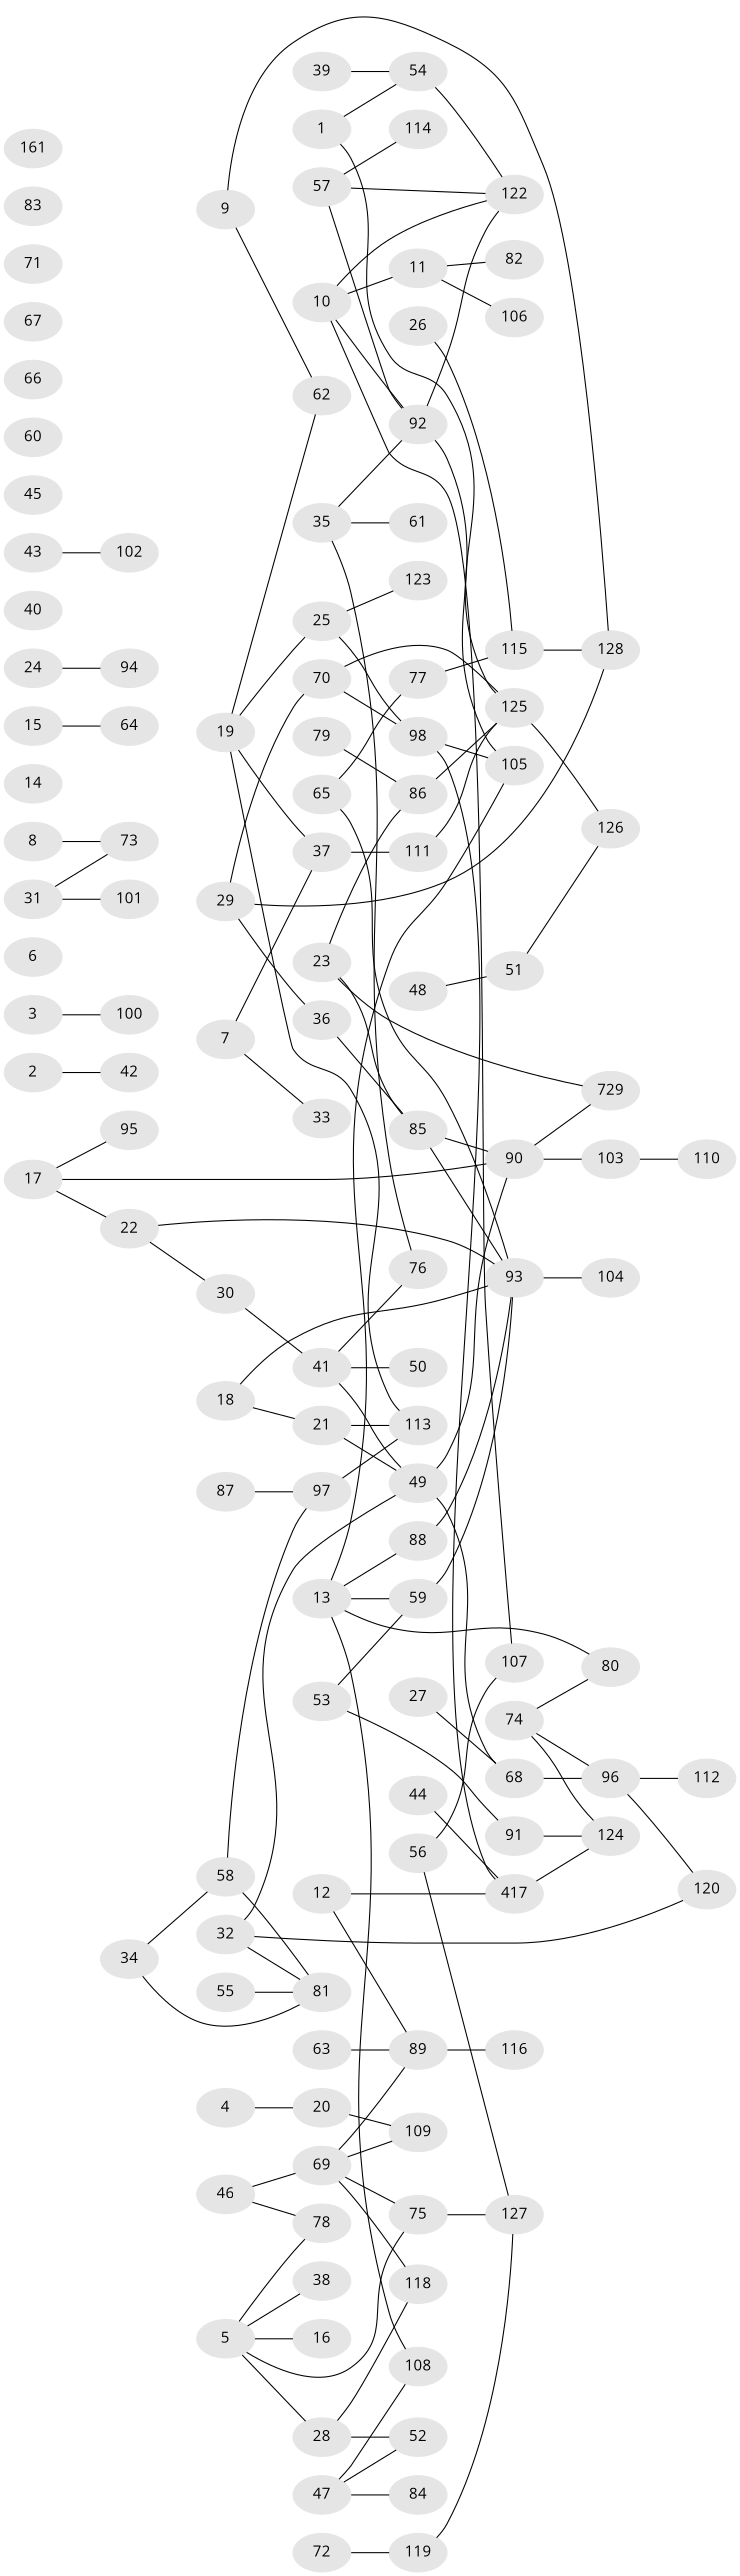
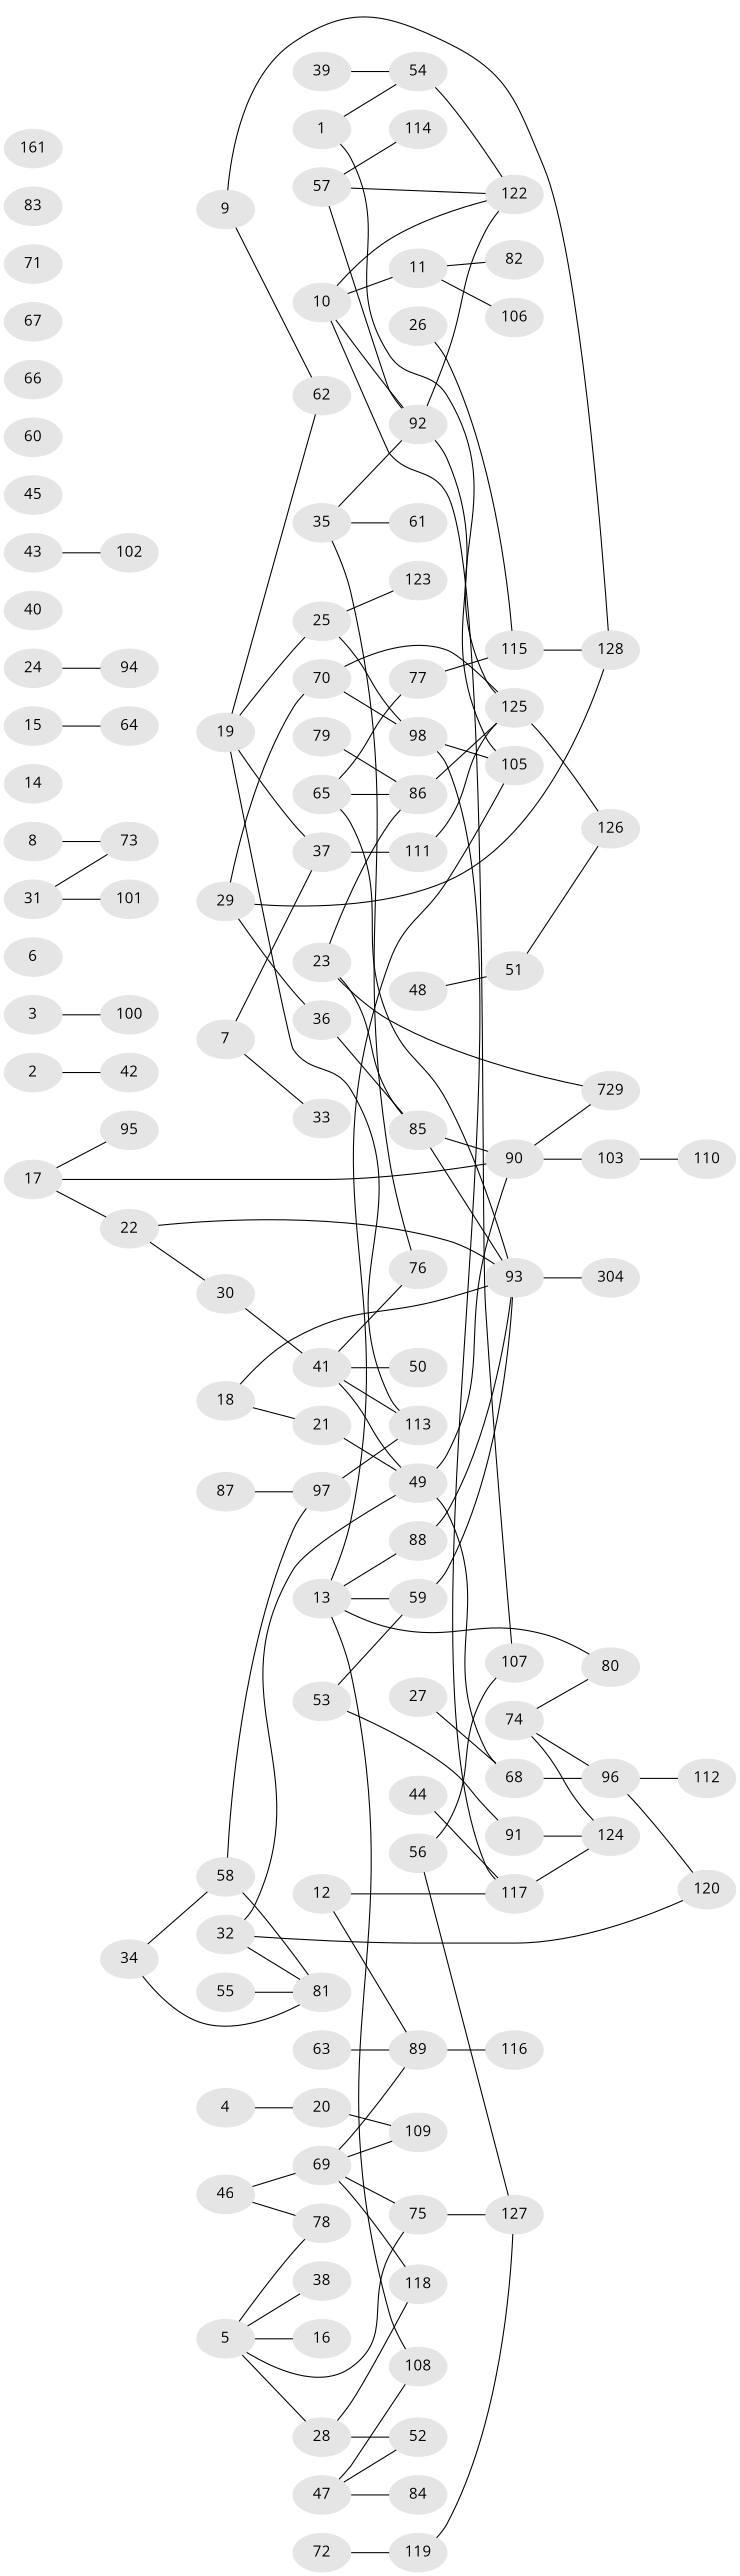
none -> (369, 794)
(611, 1278) -> (611, 1278)
(378, 1425) -> (373, 1398)
(514, 1894) -> (514, 1894)
